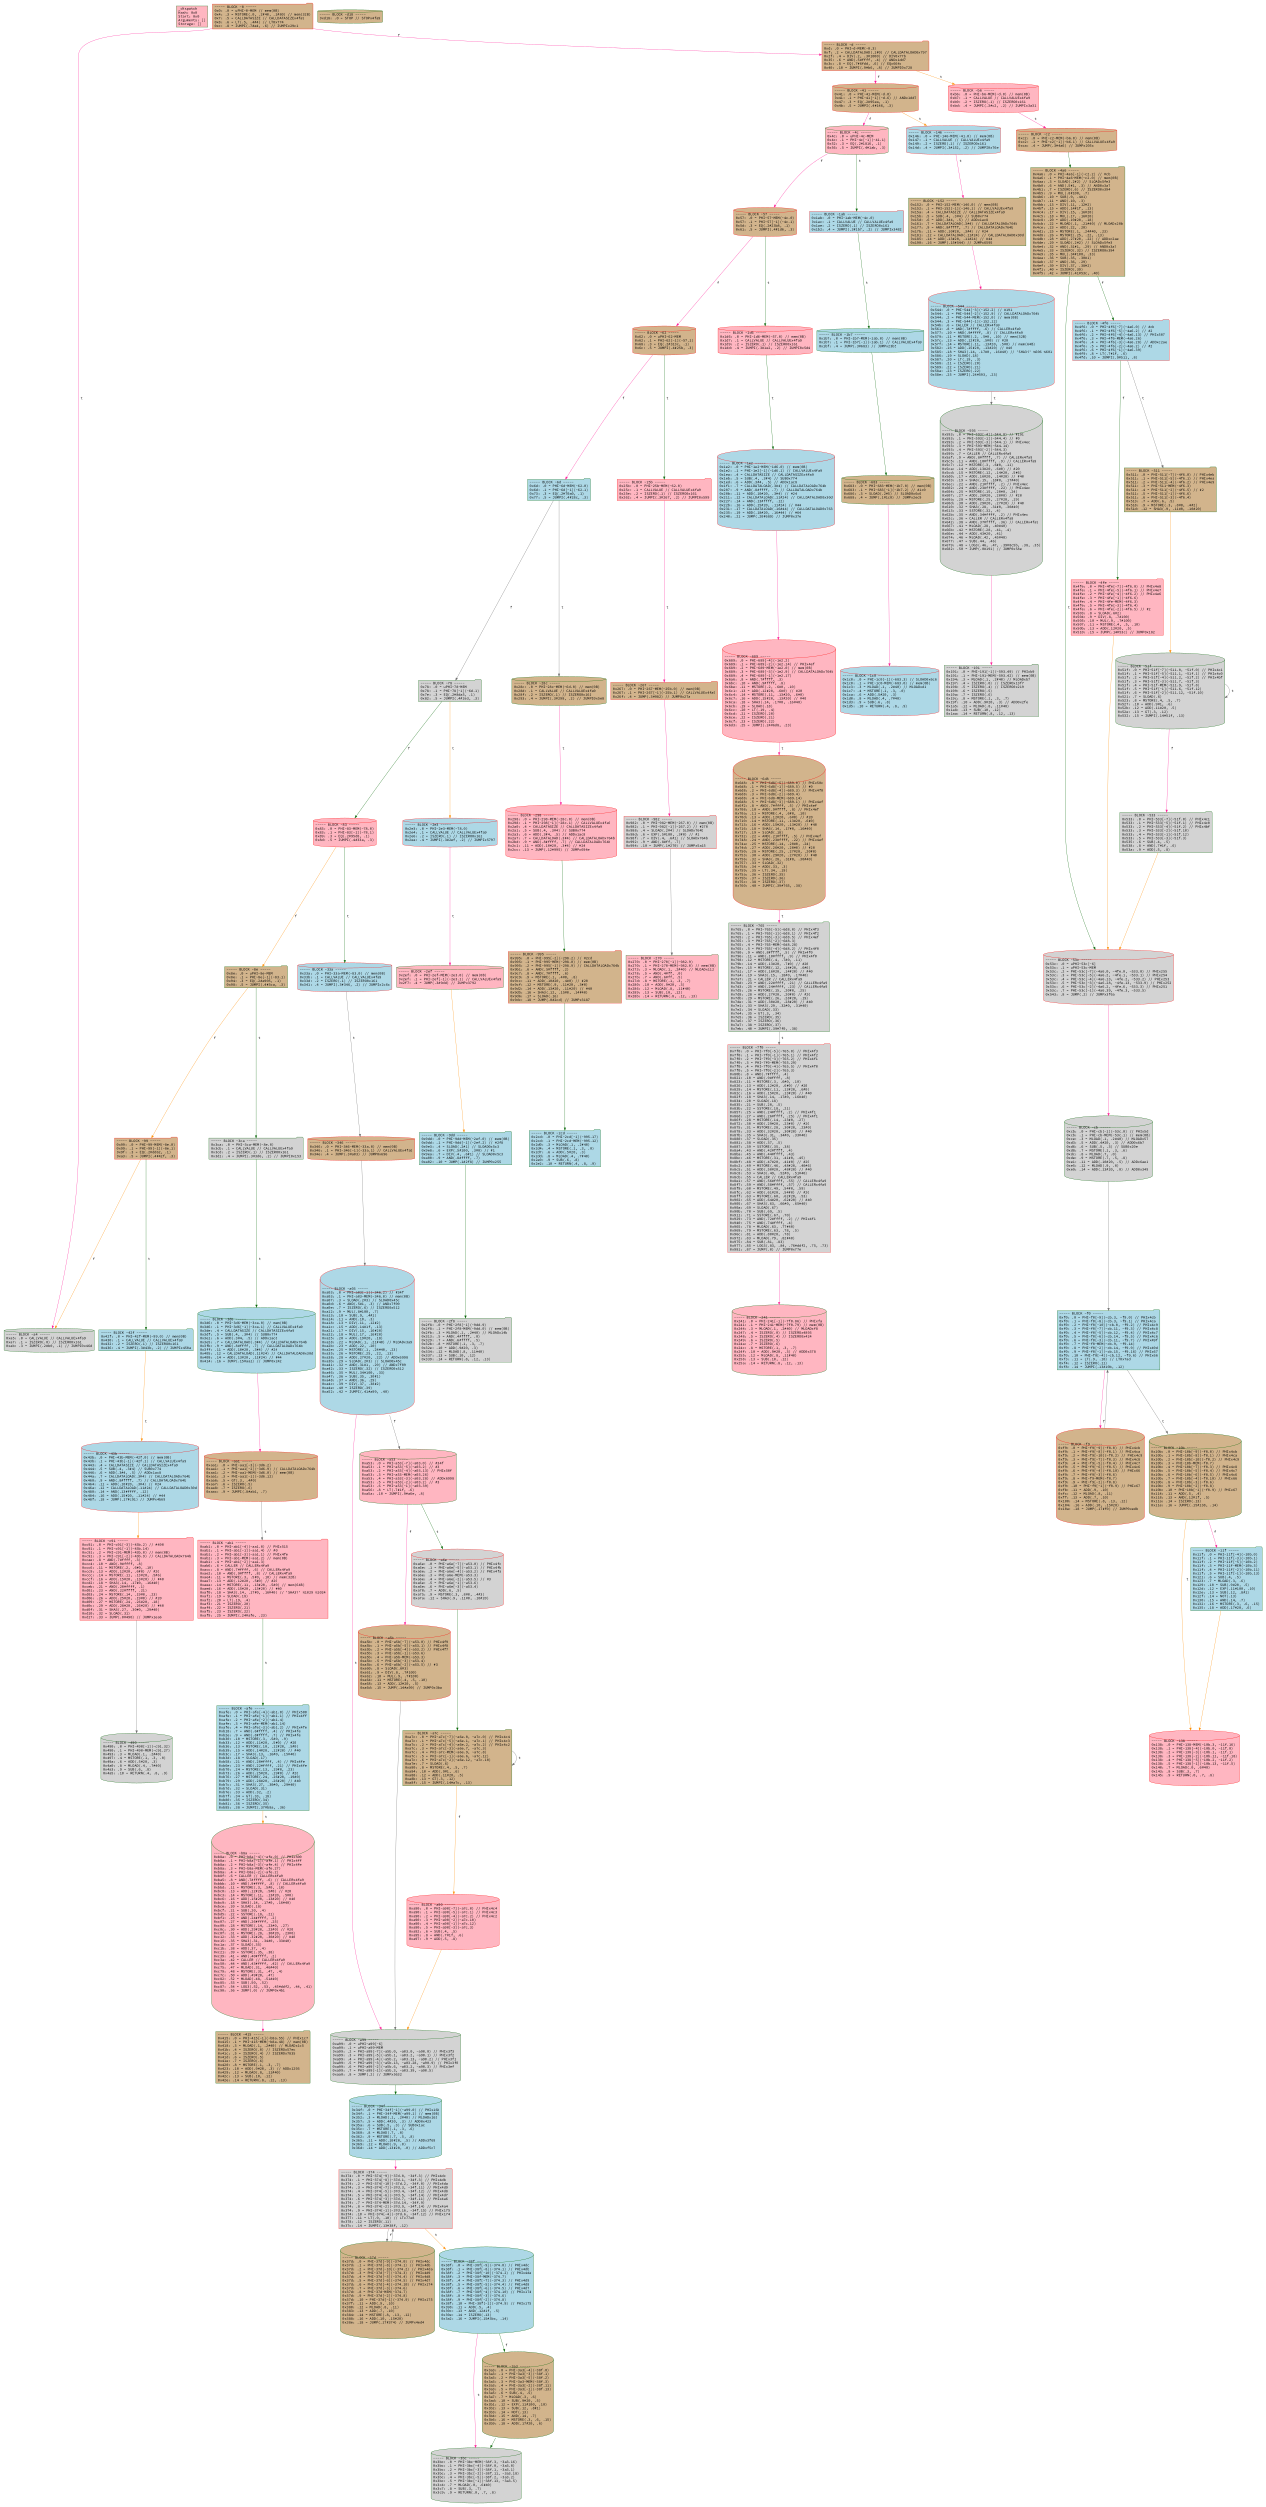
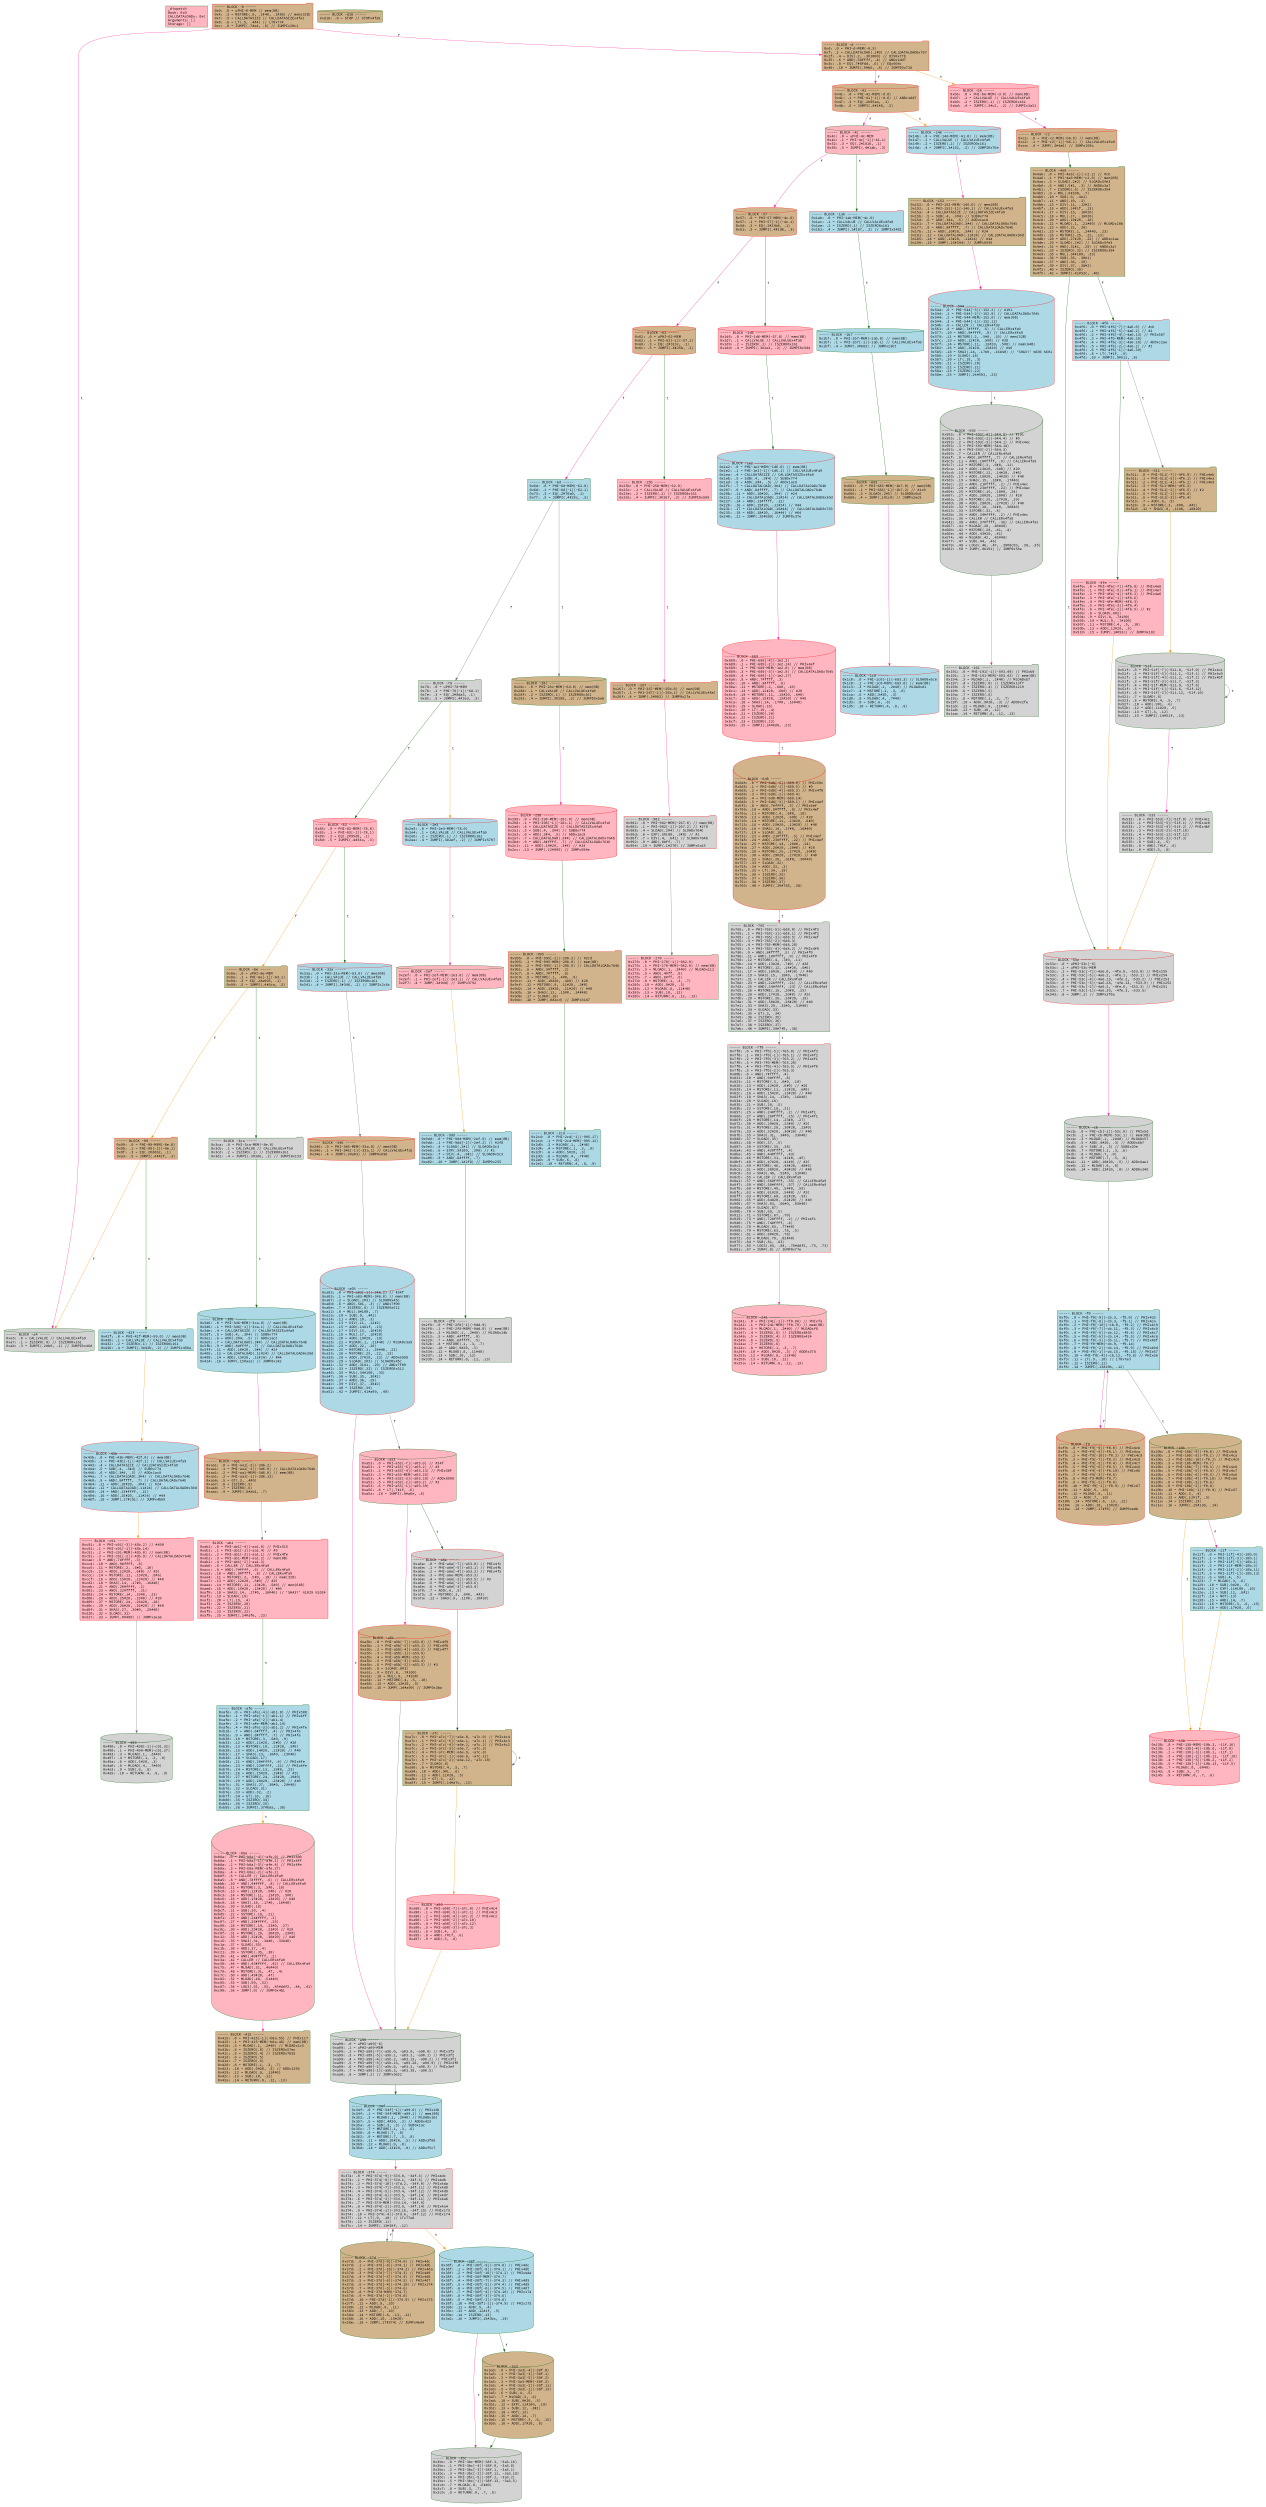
(189, 16) -> (187, 16)
